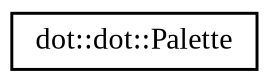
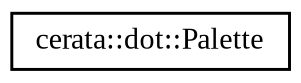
(134, 41) -> (151, 41)
